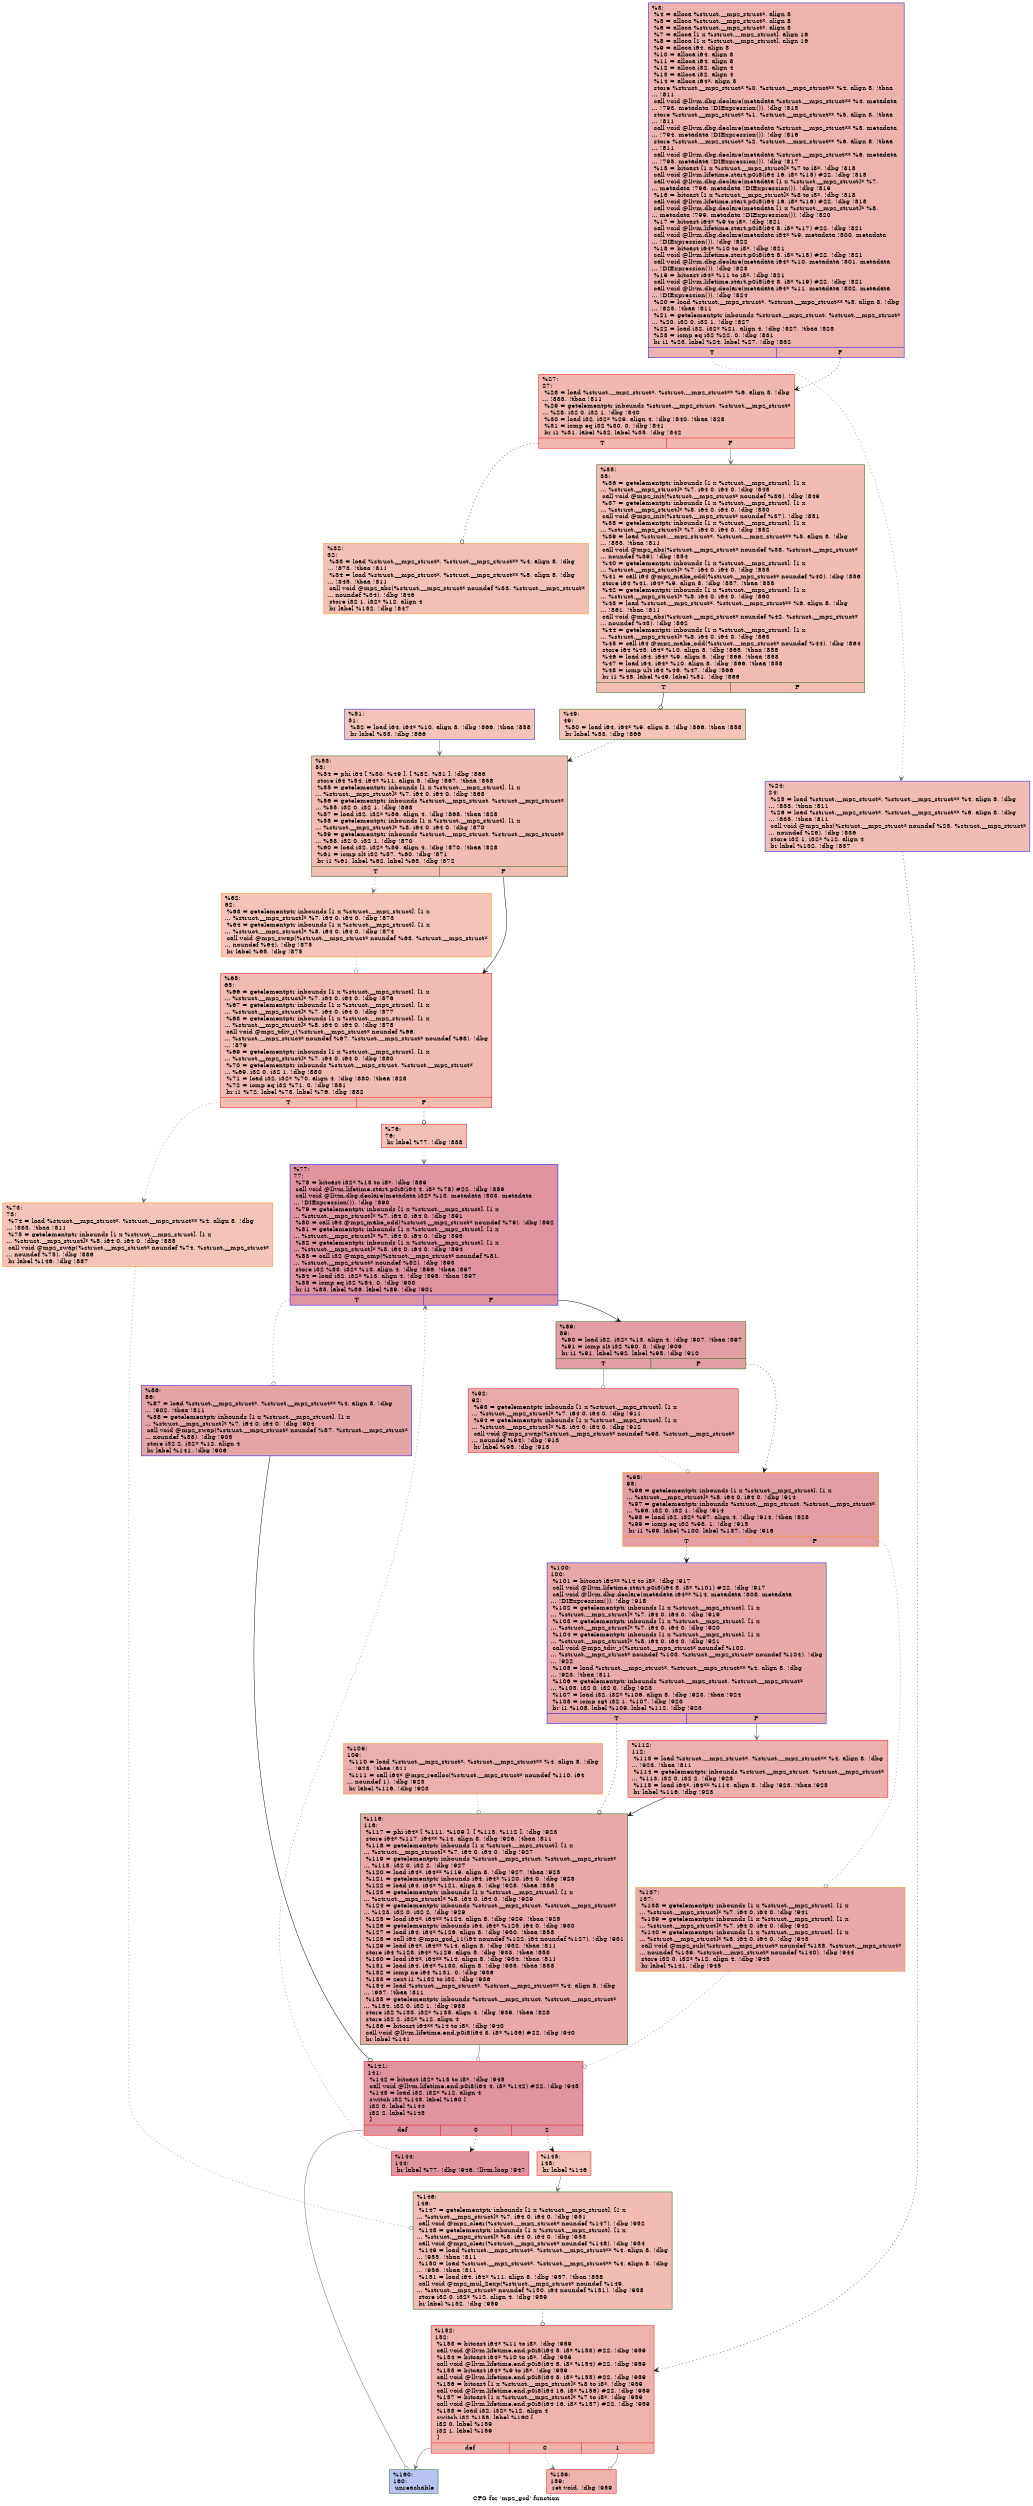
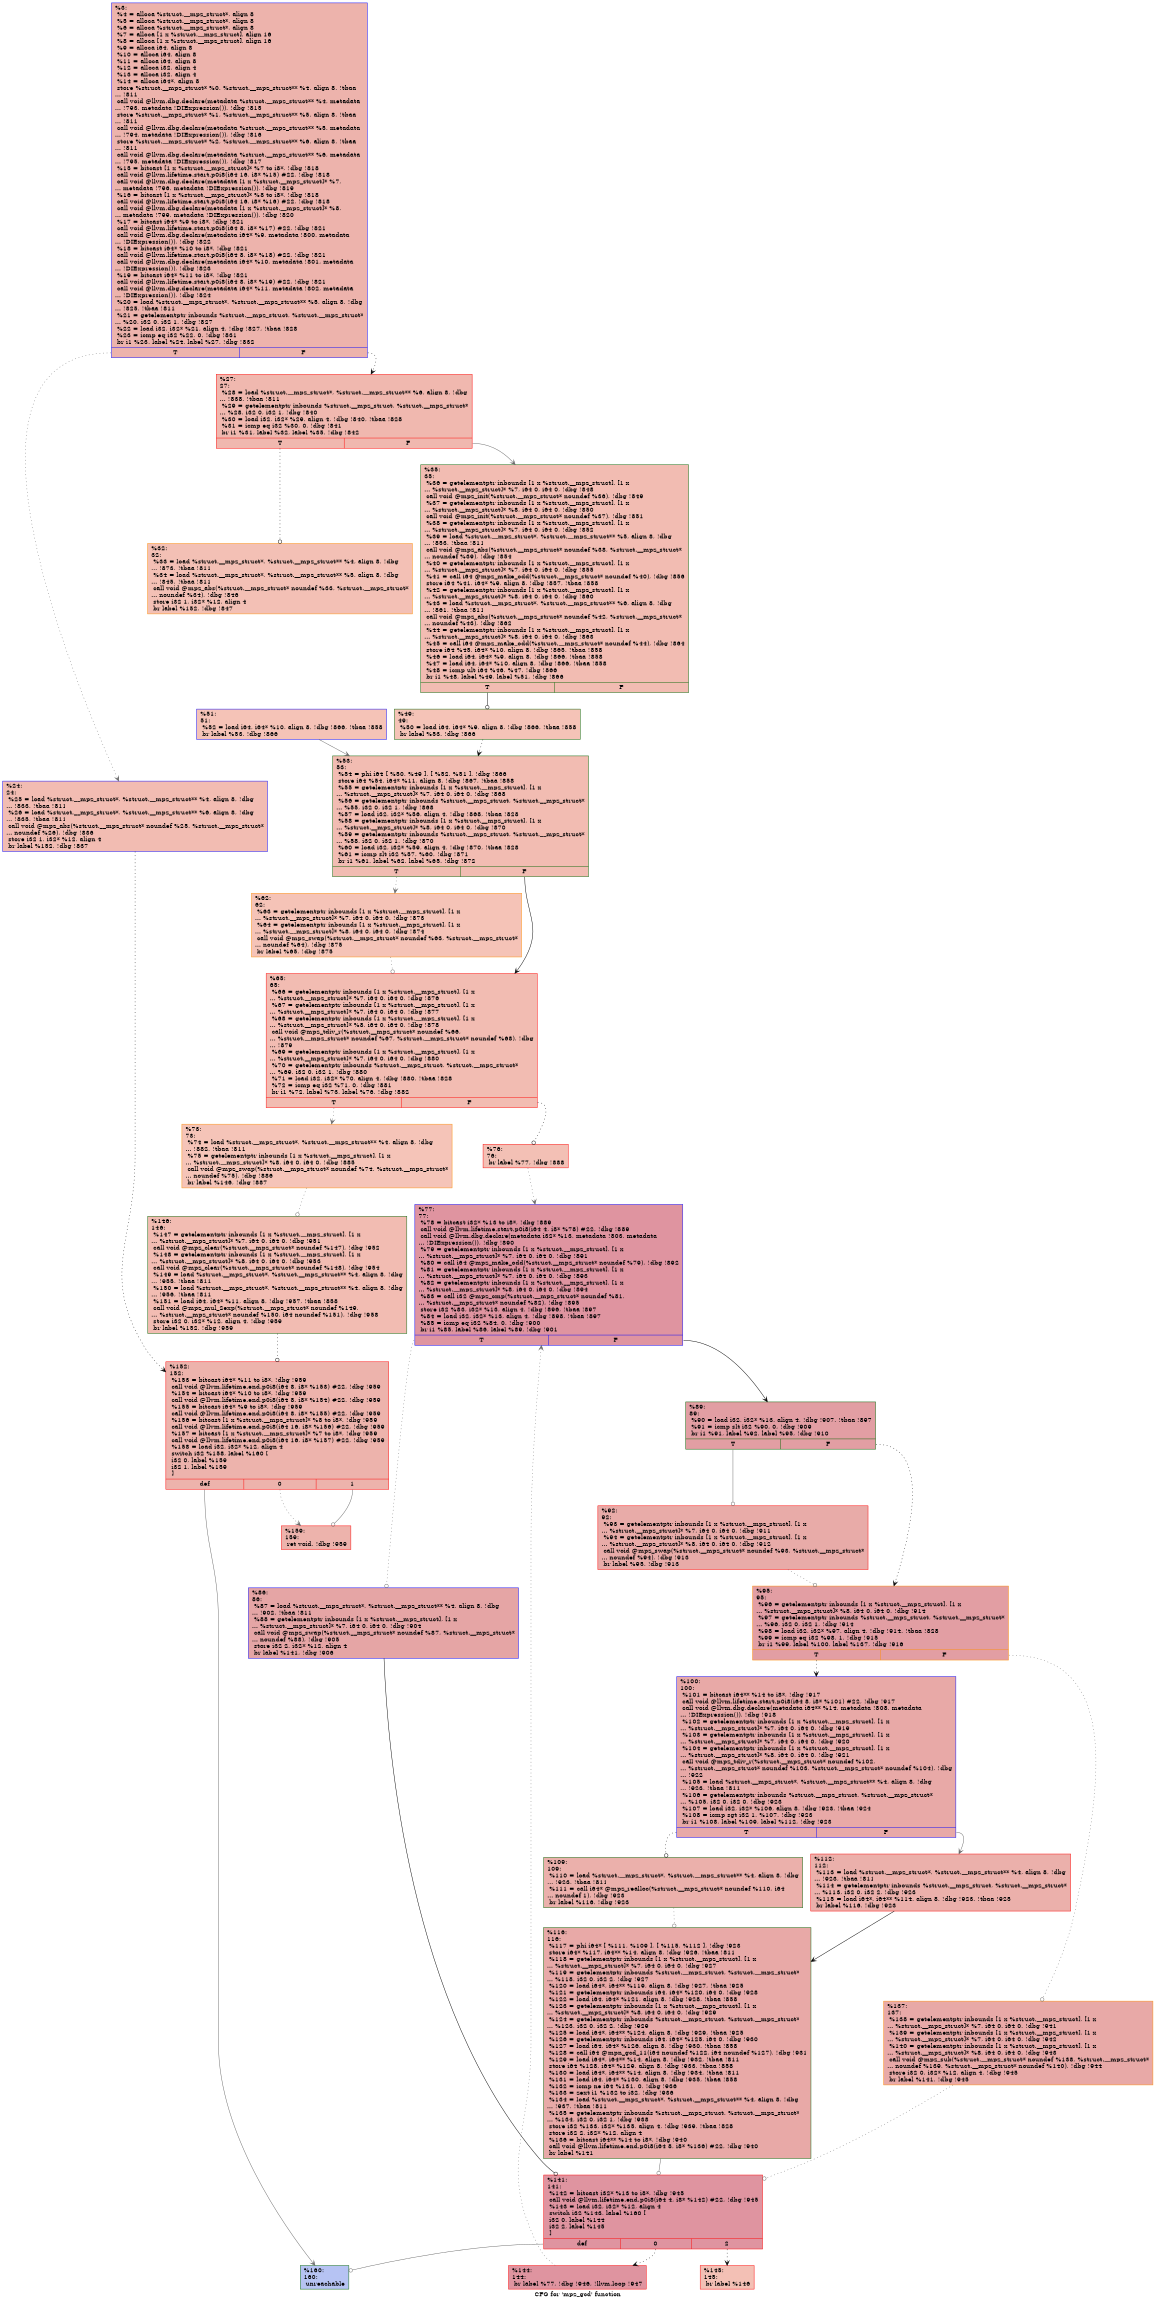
(37, 1228) -> (216, 1149)
(473, 1769) -> (673, 1883)
(616, 1769) -> (667, 1840)
(560, 2181) -> none
